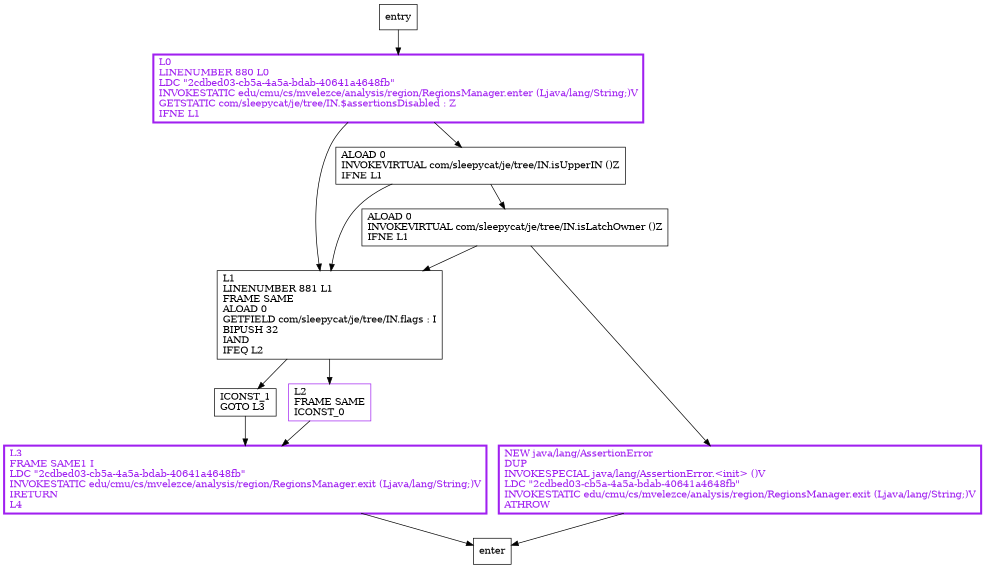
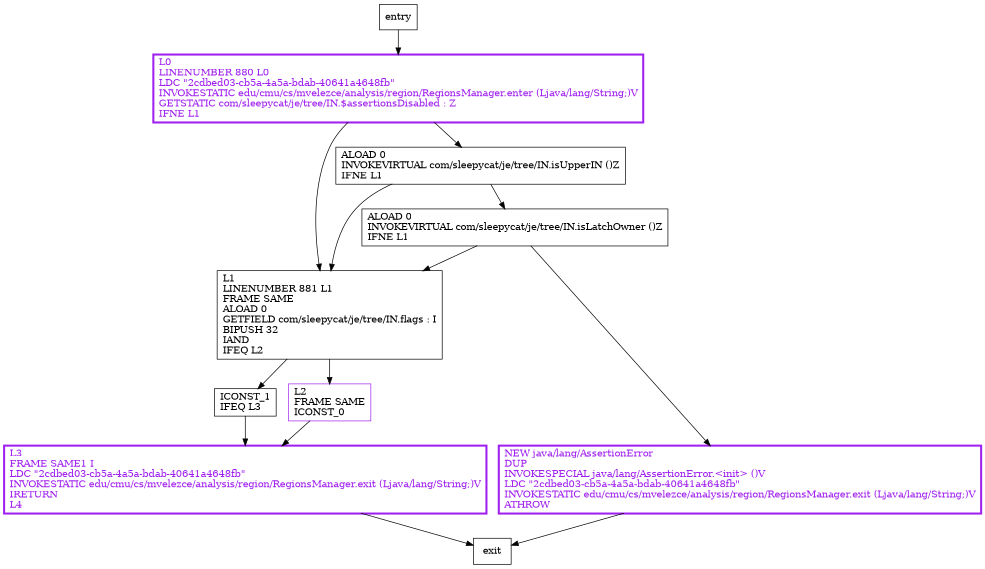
(245, 402) -> (245, 402)
(492, 551) -> (492, 551)
